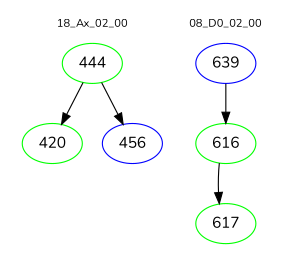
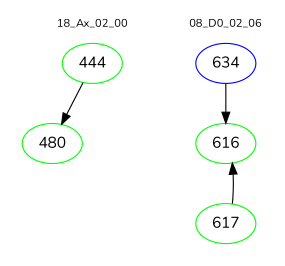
(226, 24) -> (226, 24)
(226, 63) -> (226, 63)
(52, 144) -> (52, 144)
(132, 144) -> none
(218, 178) -> (233, 189)
